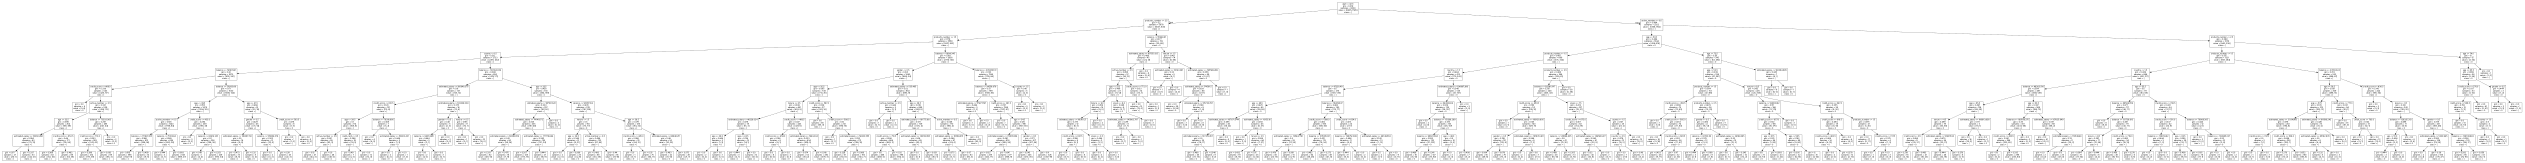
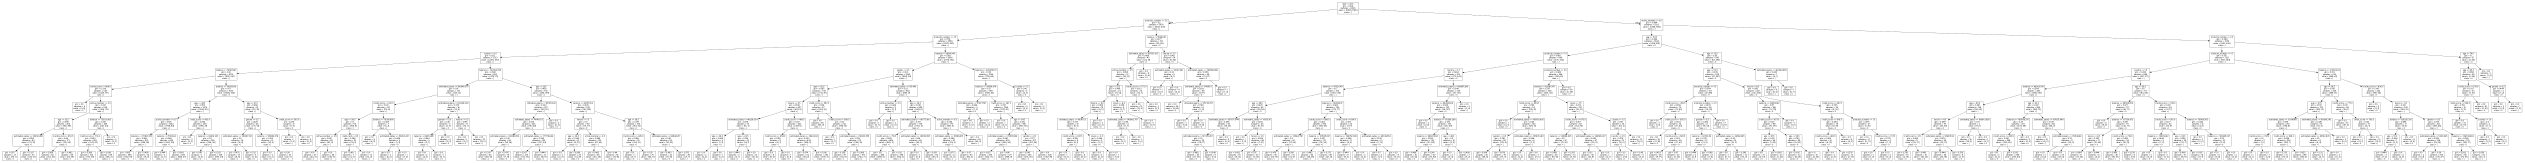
(1464, 131) -> (1456, 148)
